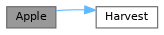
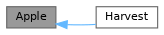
(70, 10) -> (82, 25)
